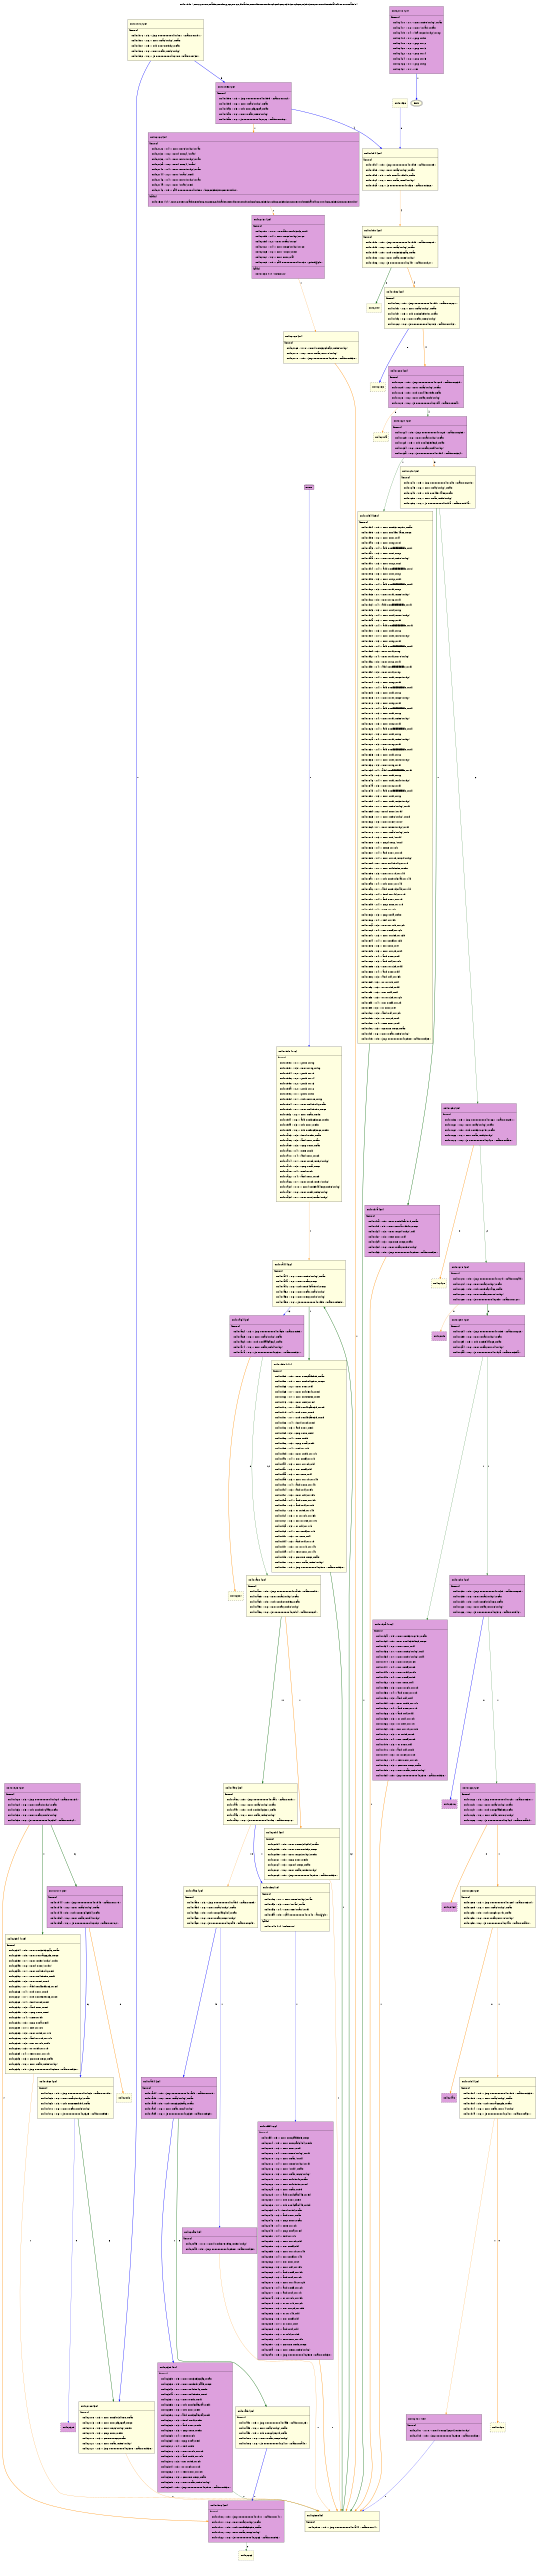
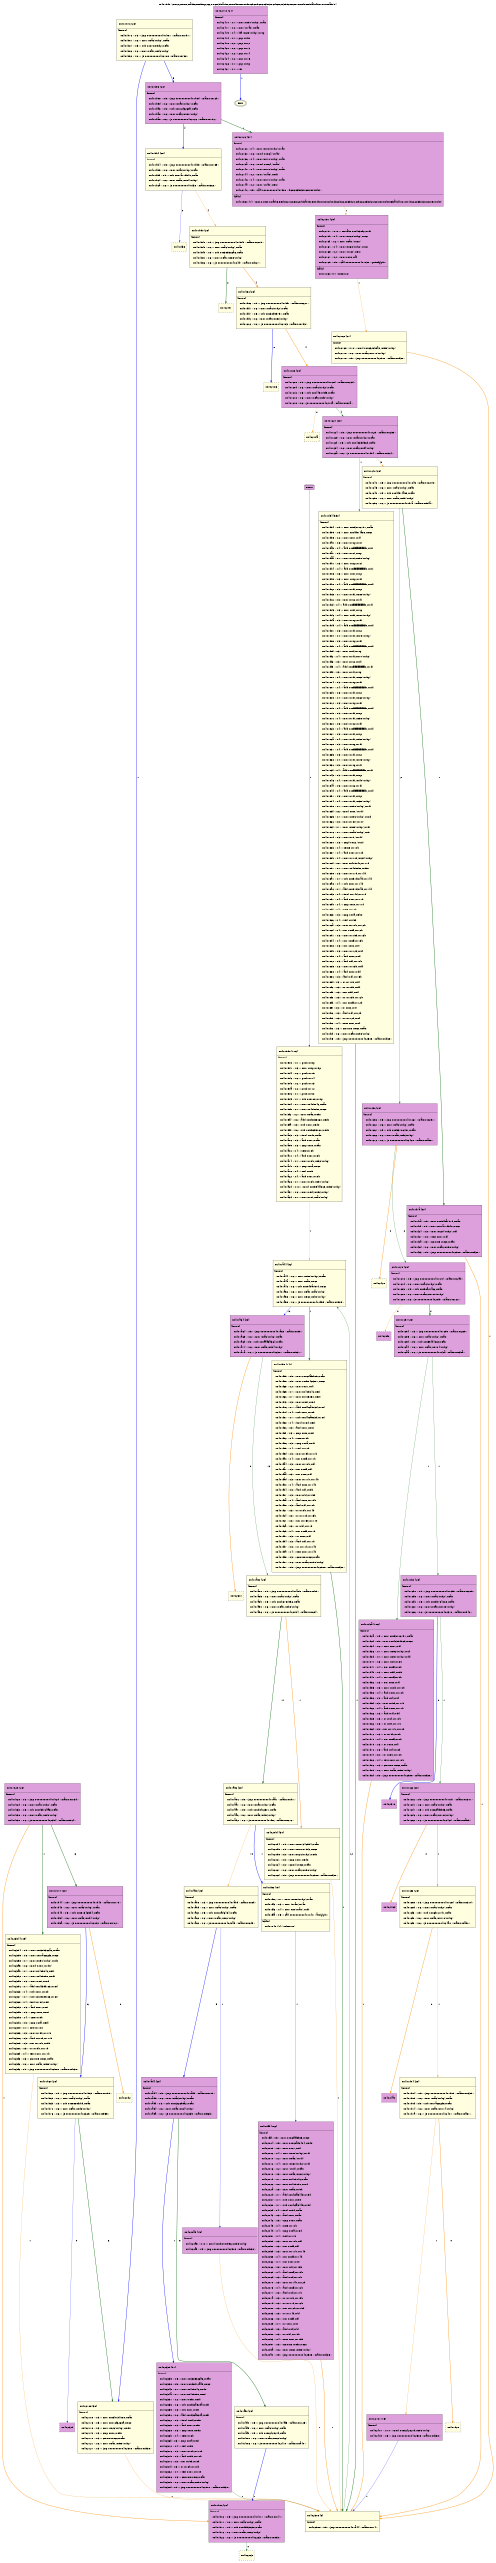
(254, 127) -> (236, 126)
(400, 127) -> (181, 215)
(349, 1907) -> (349, 1908)
